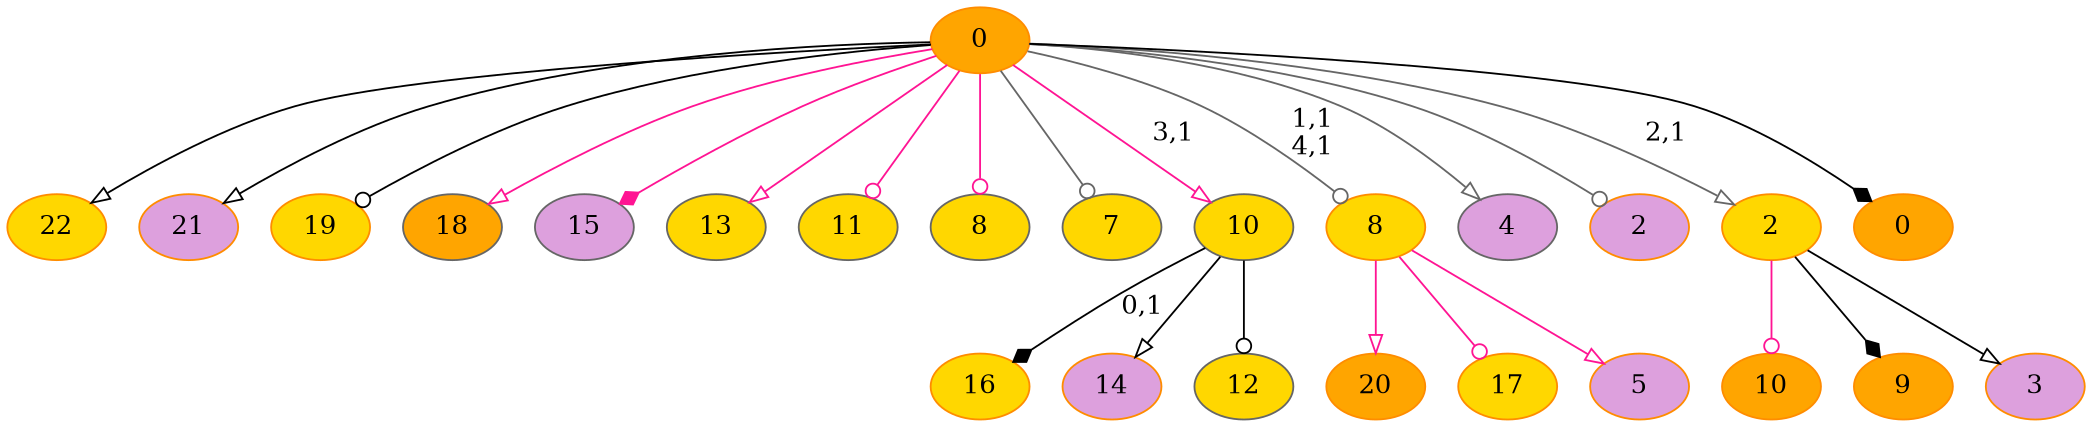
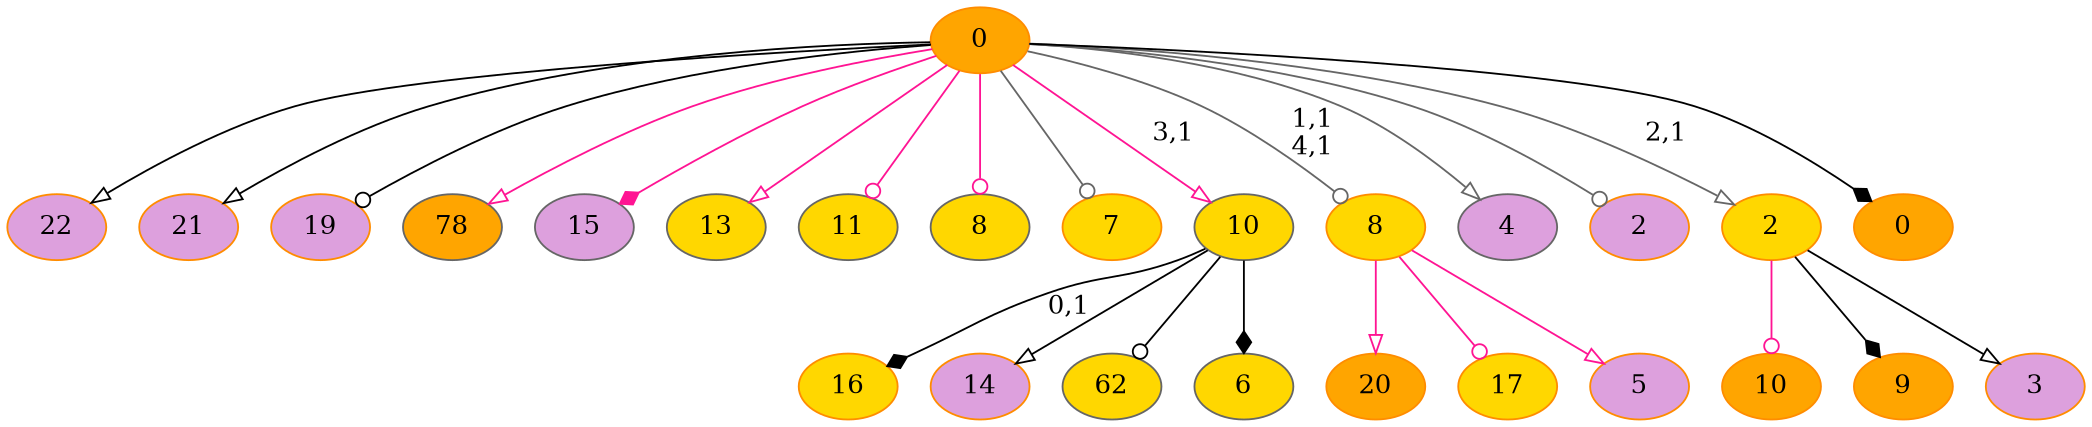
(57, 227) -> (57, 227)
(321, 227) -> (321, 227)
(452, 227) -> (452, 227)
(1112, 227) -> (1112, 227)
(1244, 387) -> (1112, 387)
none -> (1244, 387)
